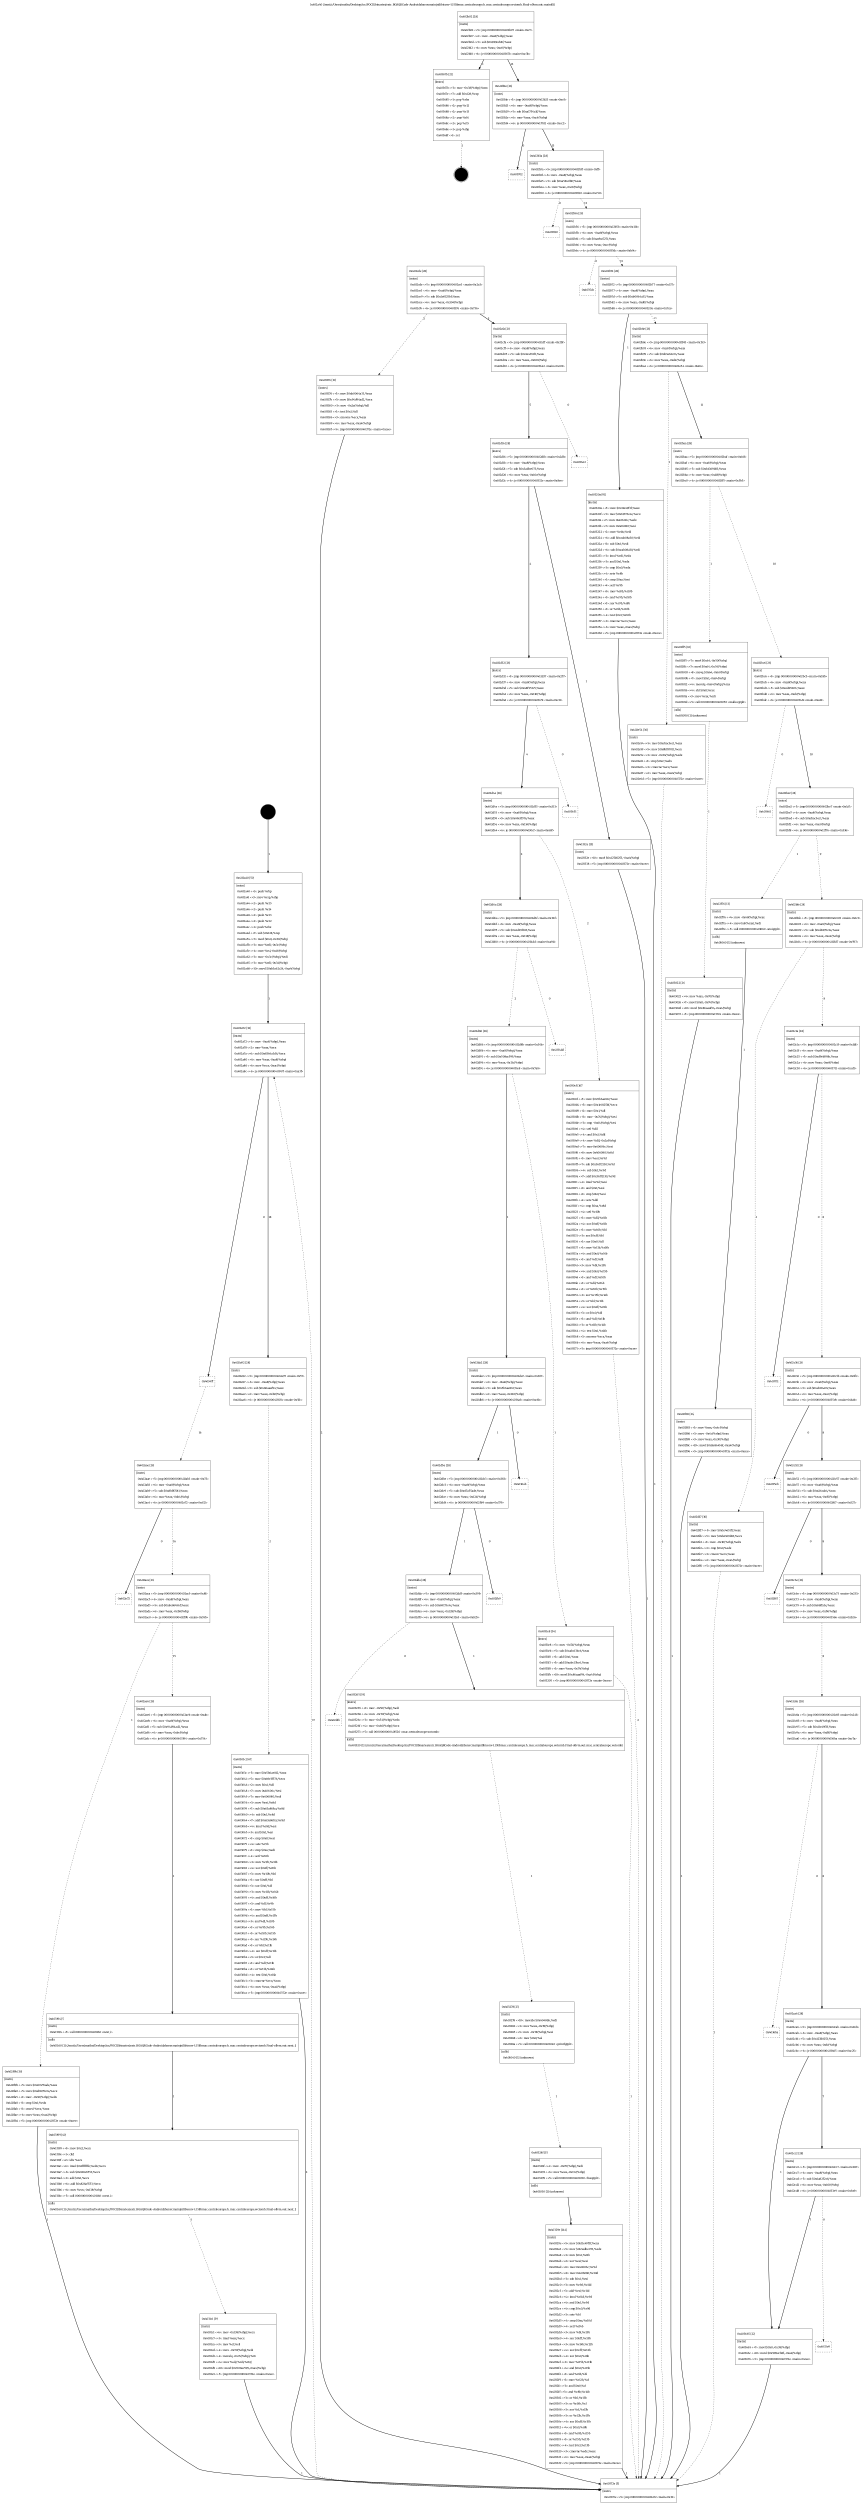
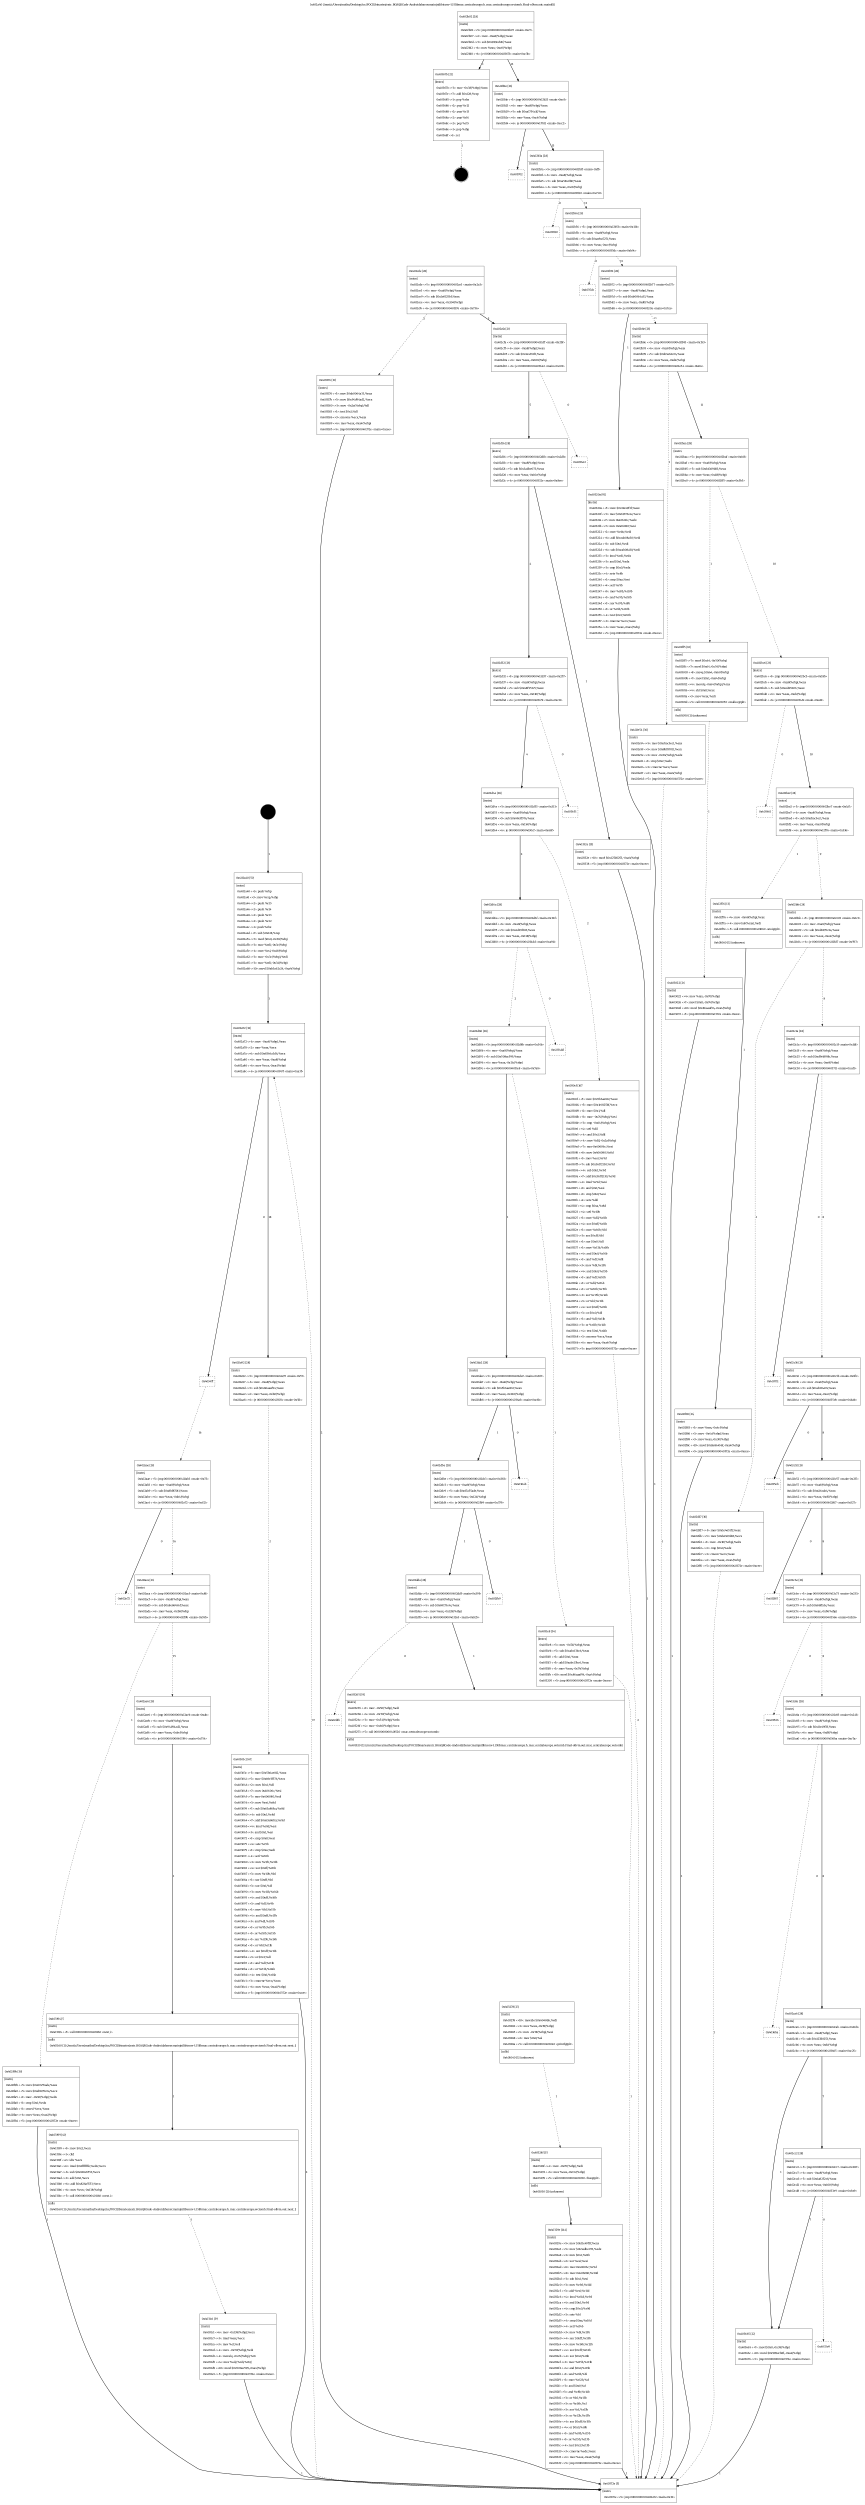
none -> (772, 1720)
(511, 1875) -> none
